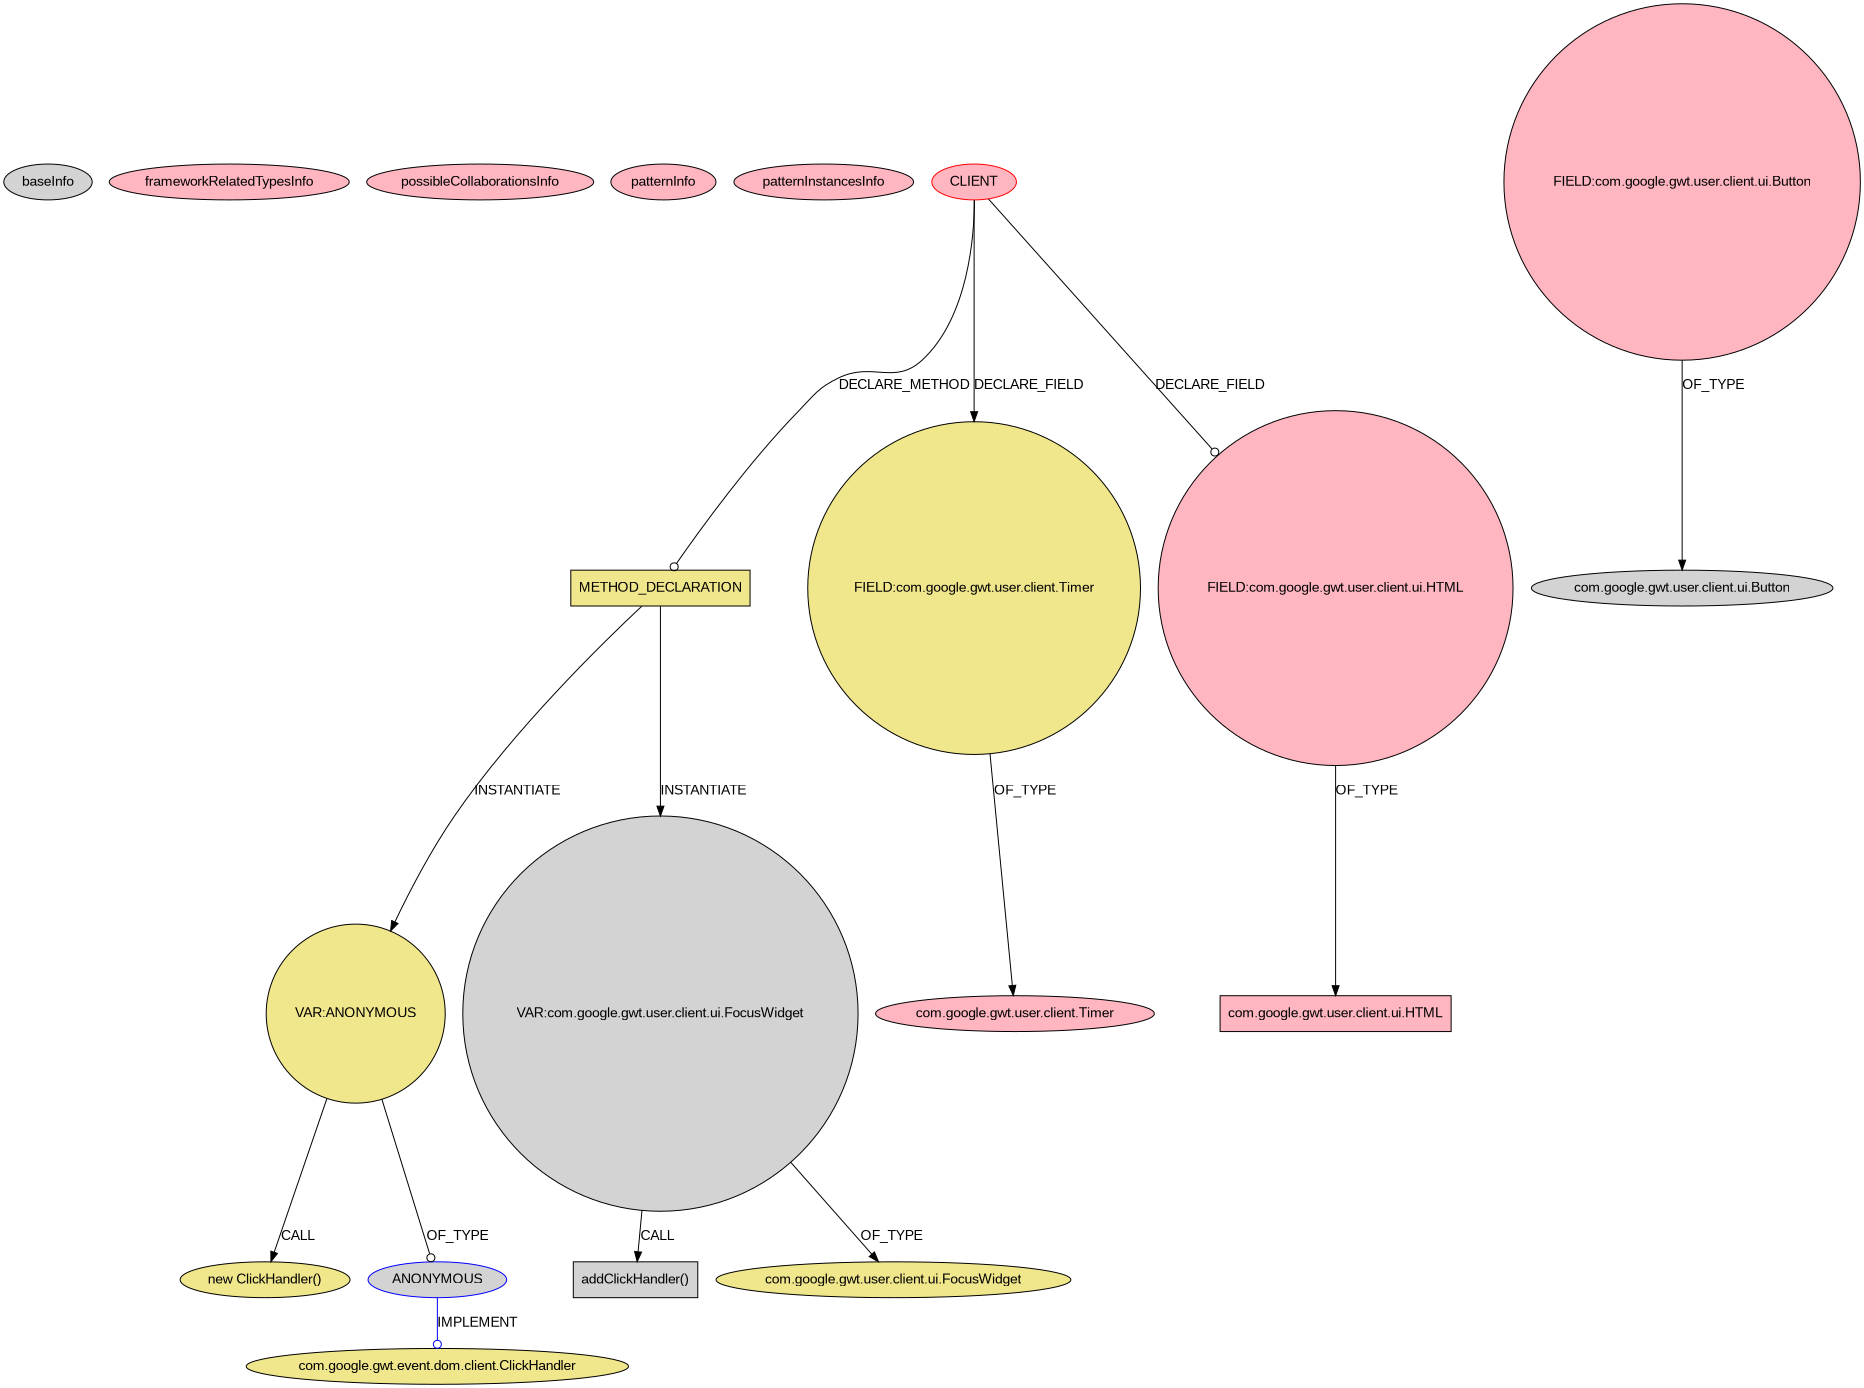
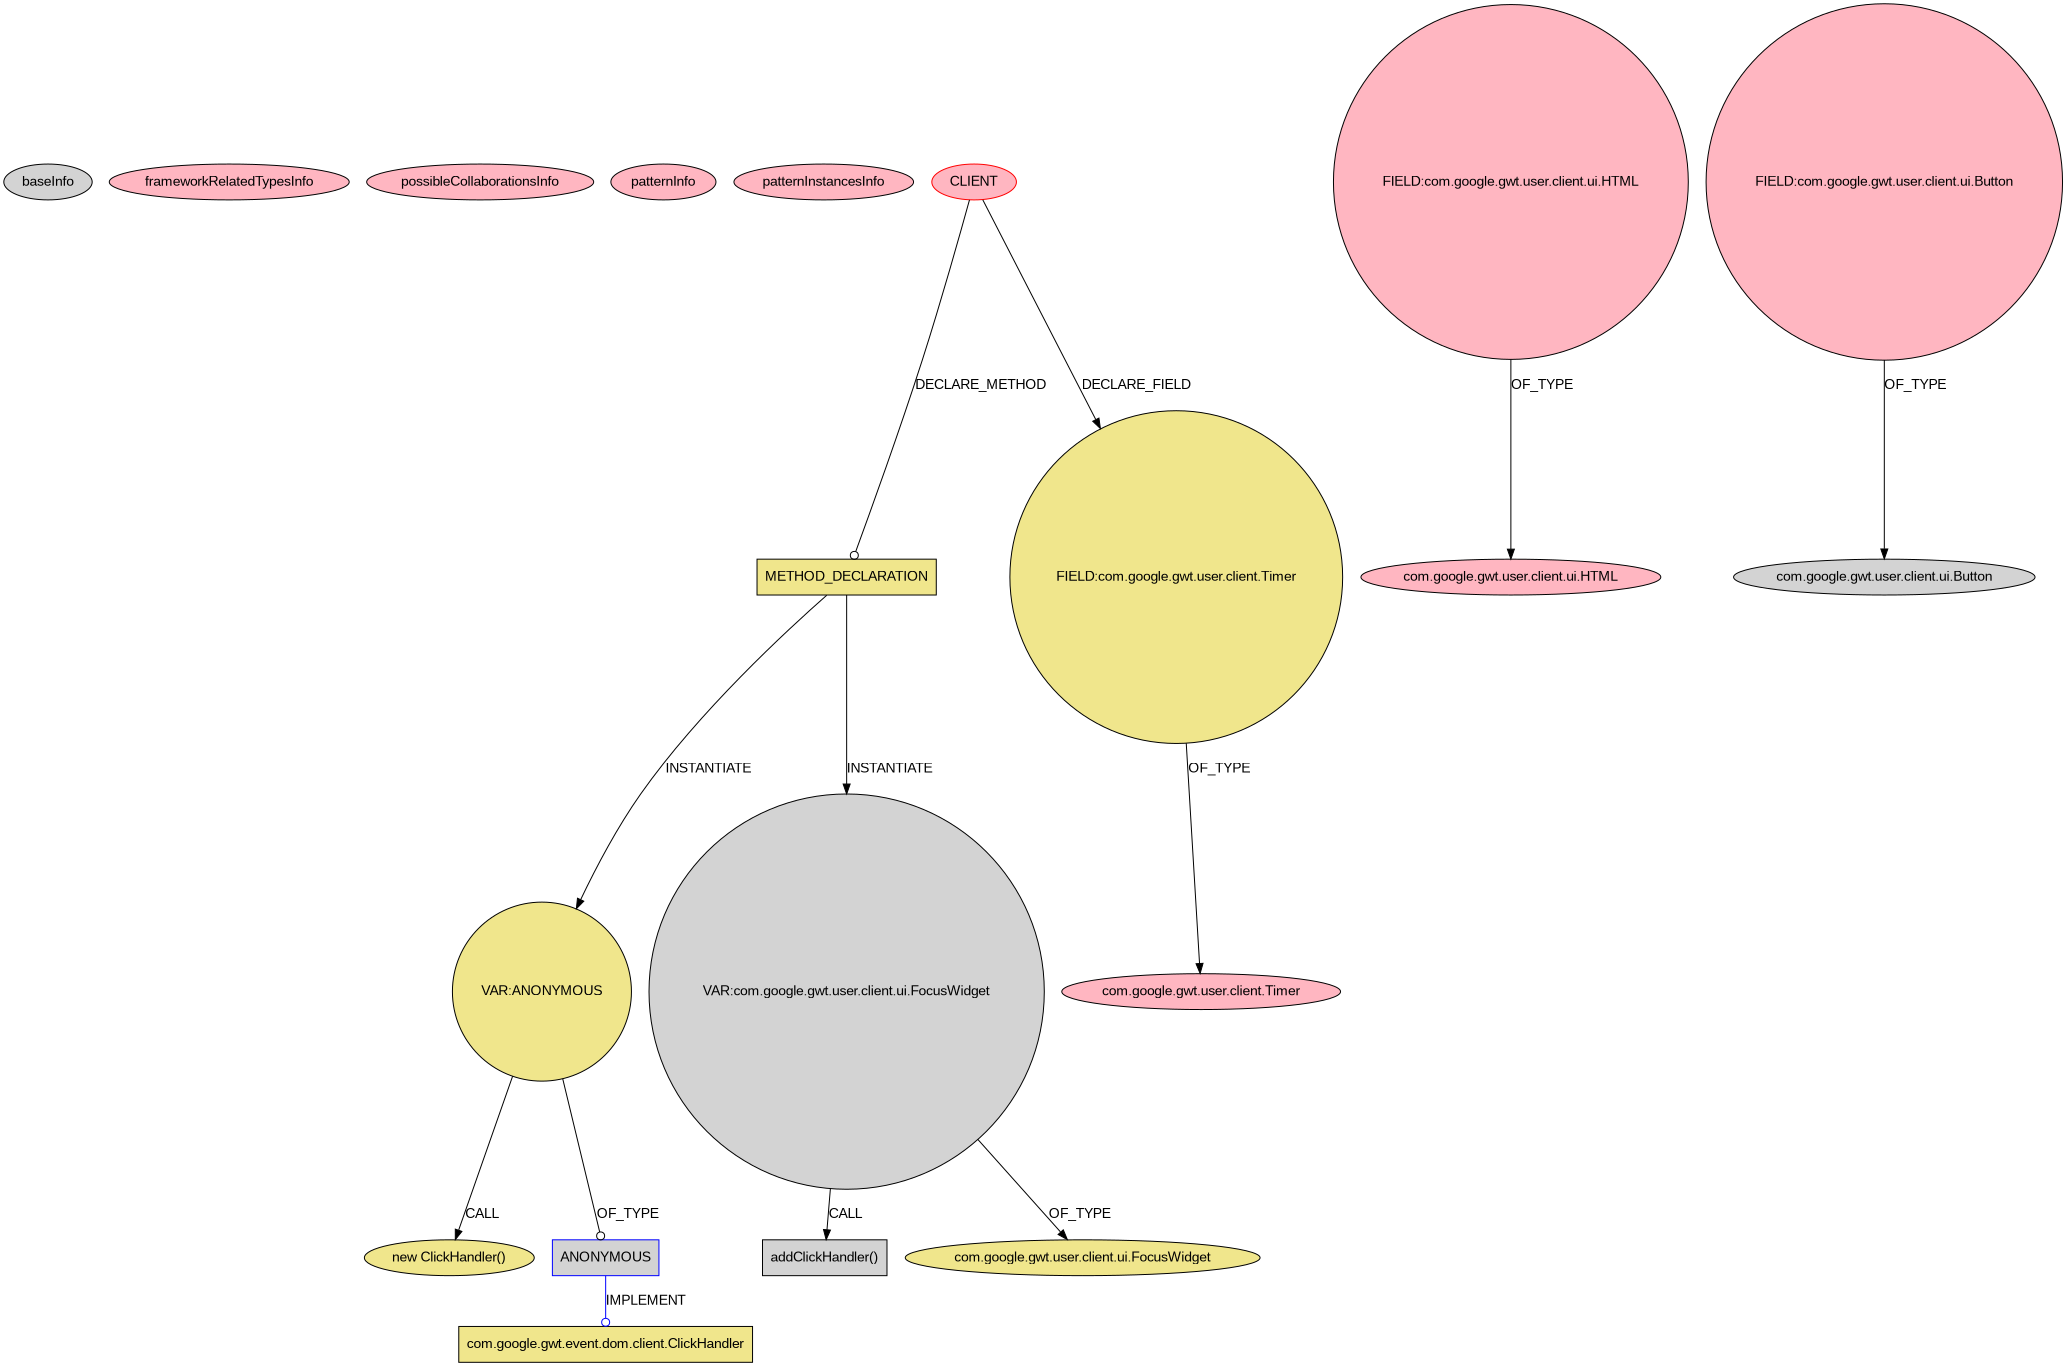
(1100, 324) -> none
(1336, 1014) -> (1511, 577)
(437, 1280) -> (606, 1258)
(437, 1366) -> (606, 1344)
